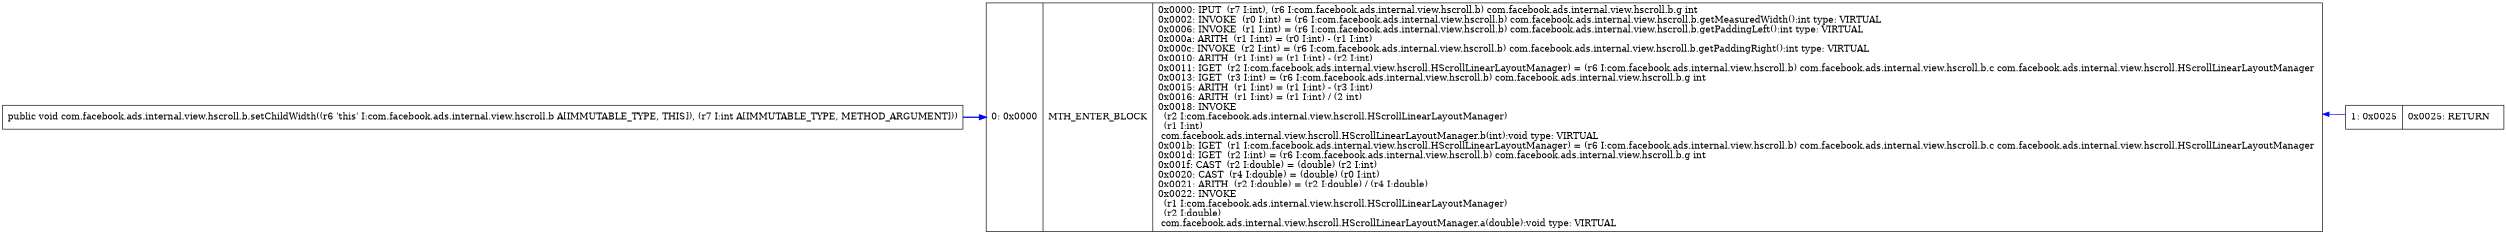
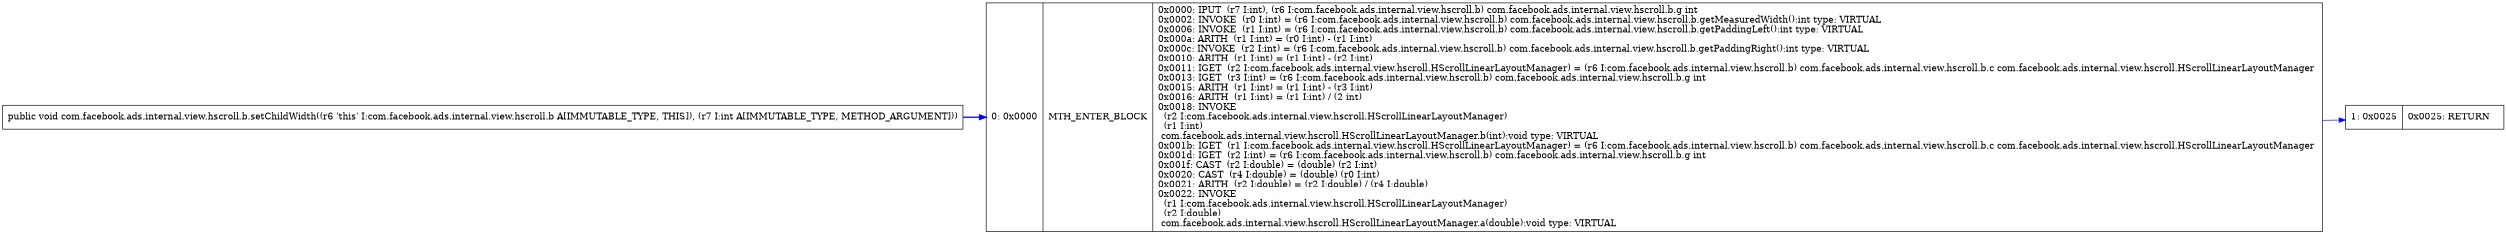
(2337, 114) -> (2331, 120)
